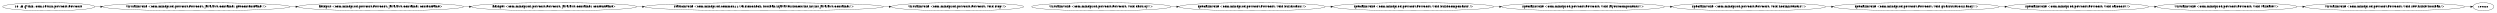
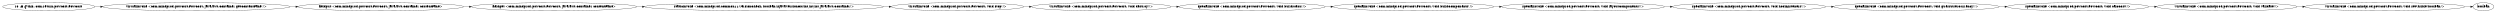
none -> (1027, 7)
(2483, 7) -> (2483, 7)
